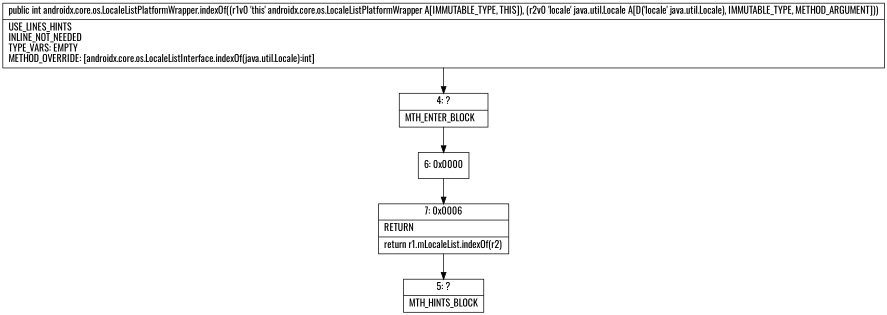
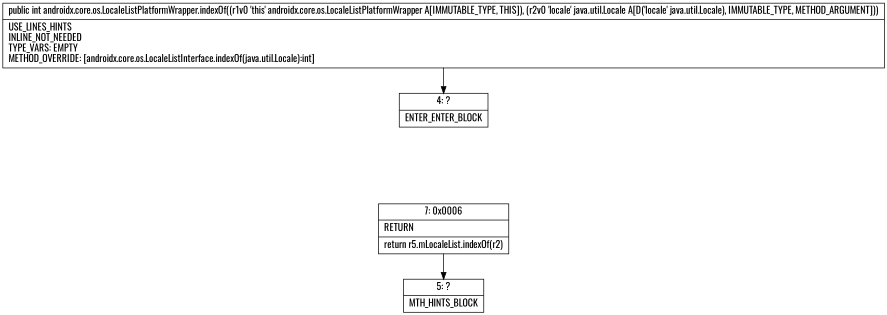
(440, 118) -> (444, 118)
(444, 165) -> none
(443, 245) -> (444, 245)
